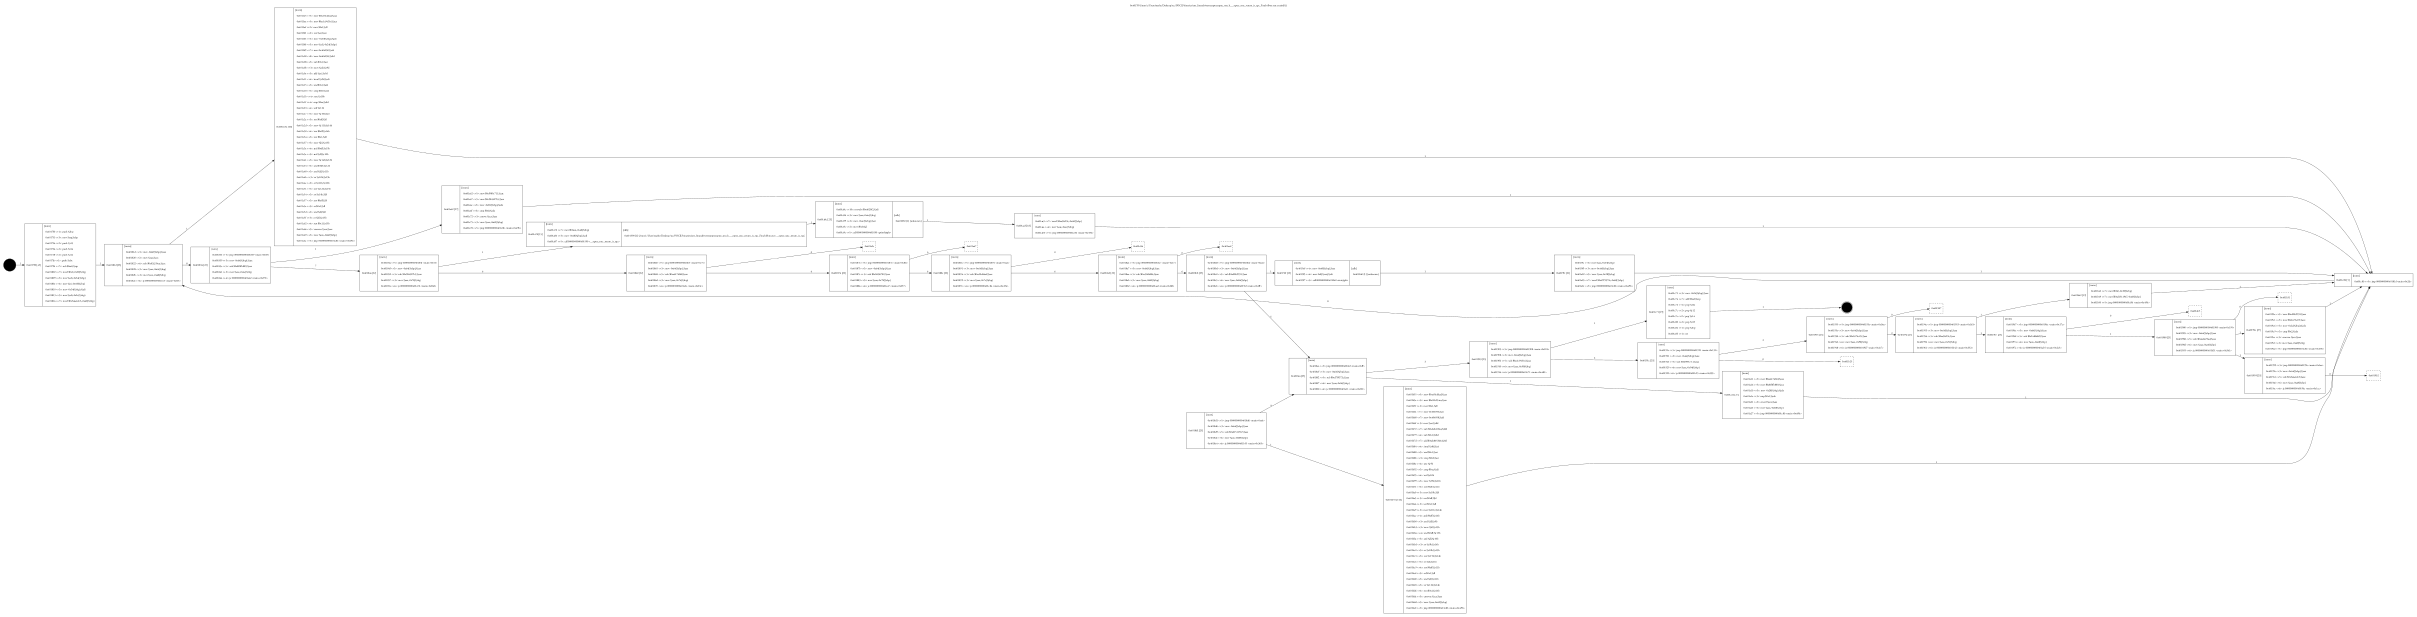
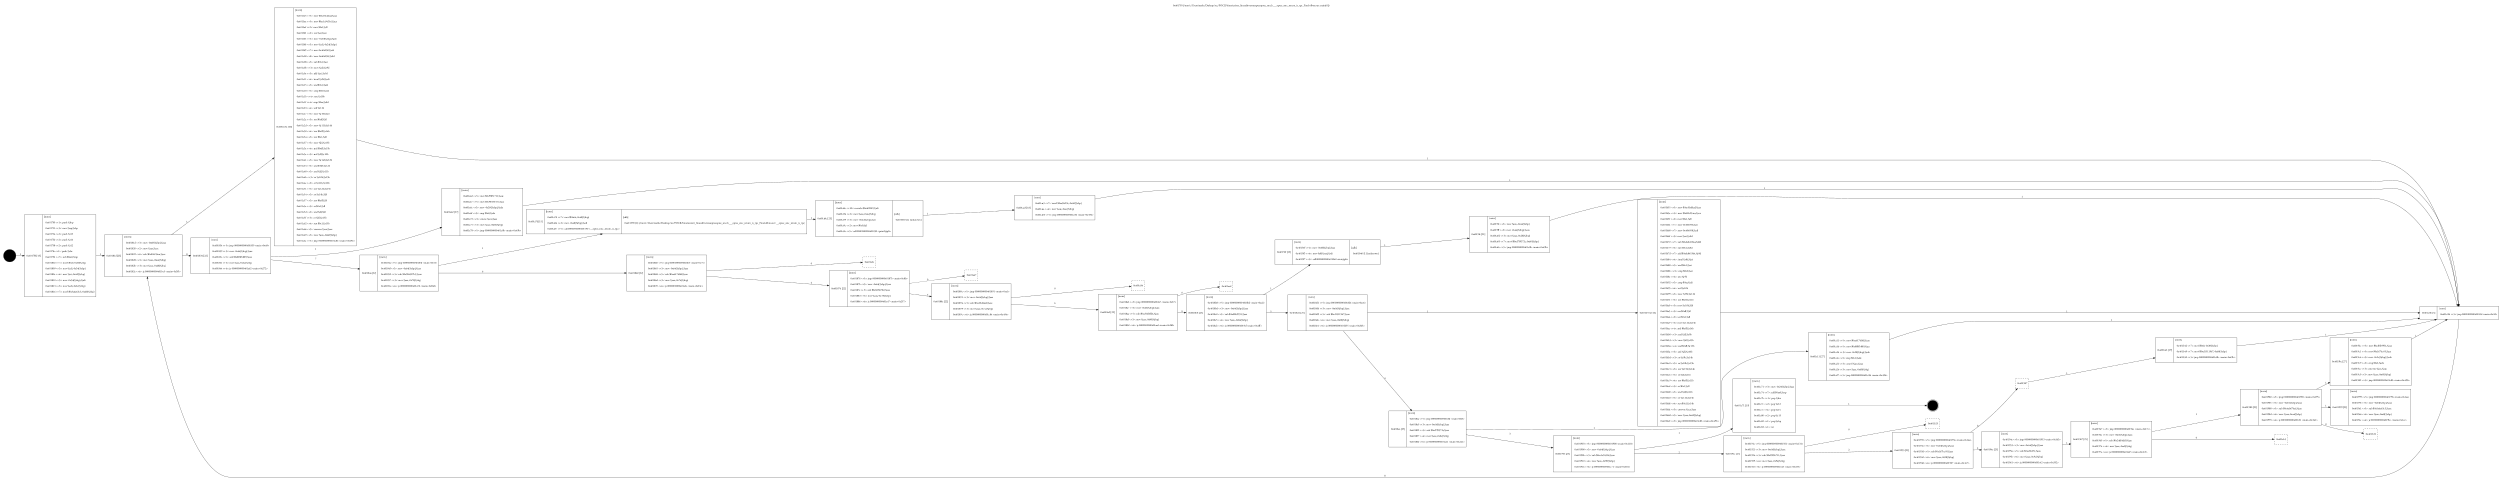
(2022, 307) -> (2091, 370)
(1276, 324) -> (1276, 313)
(2373, 376) -> none
